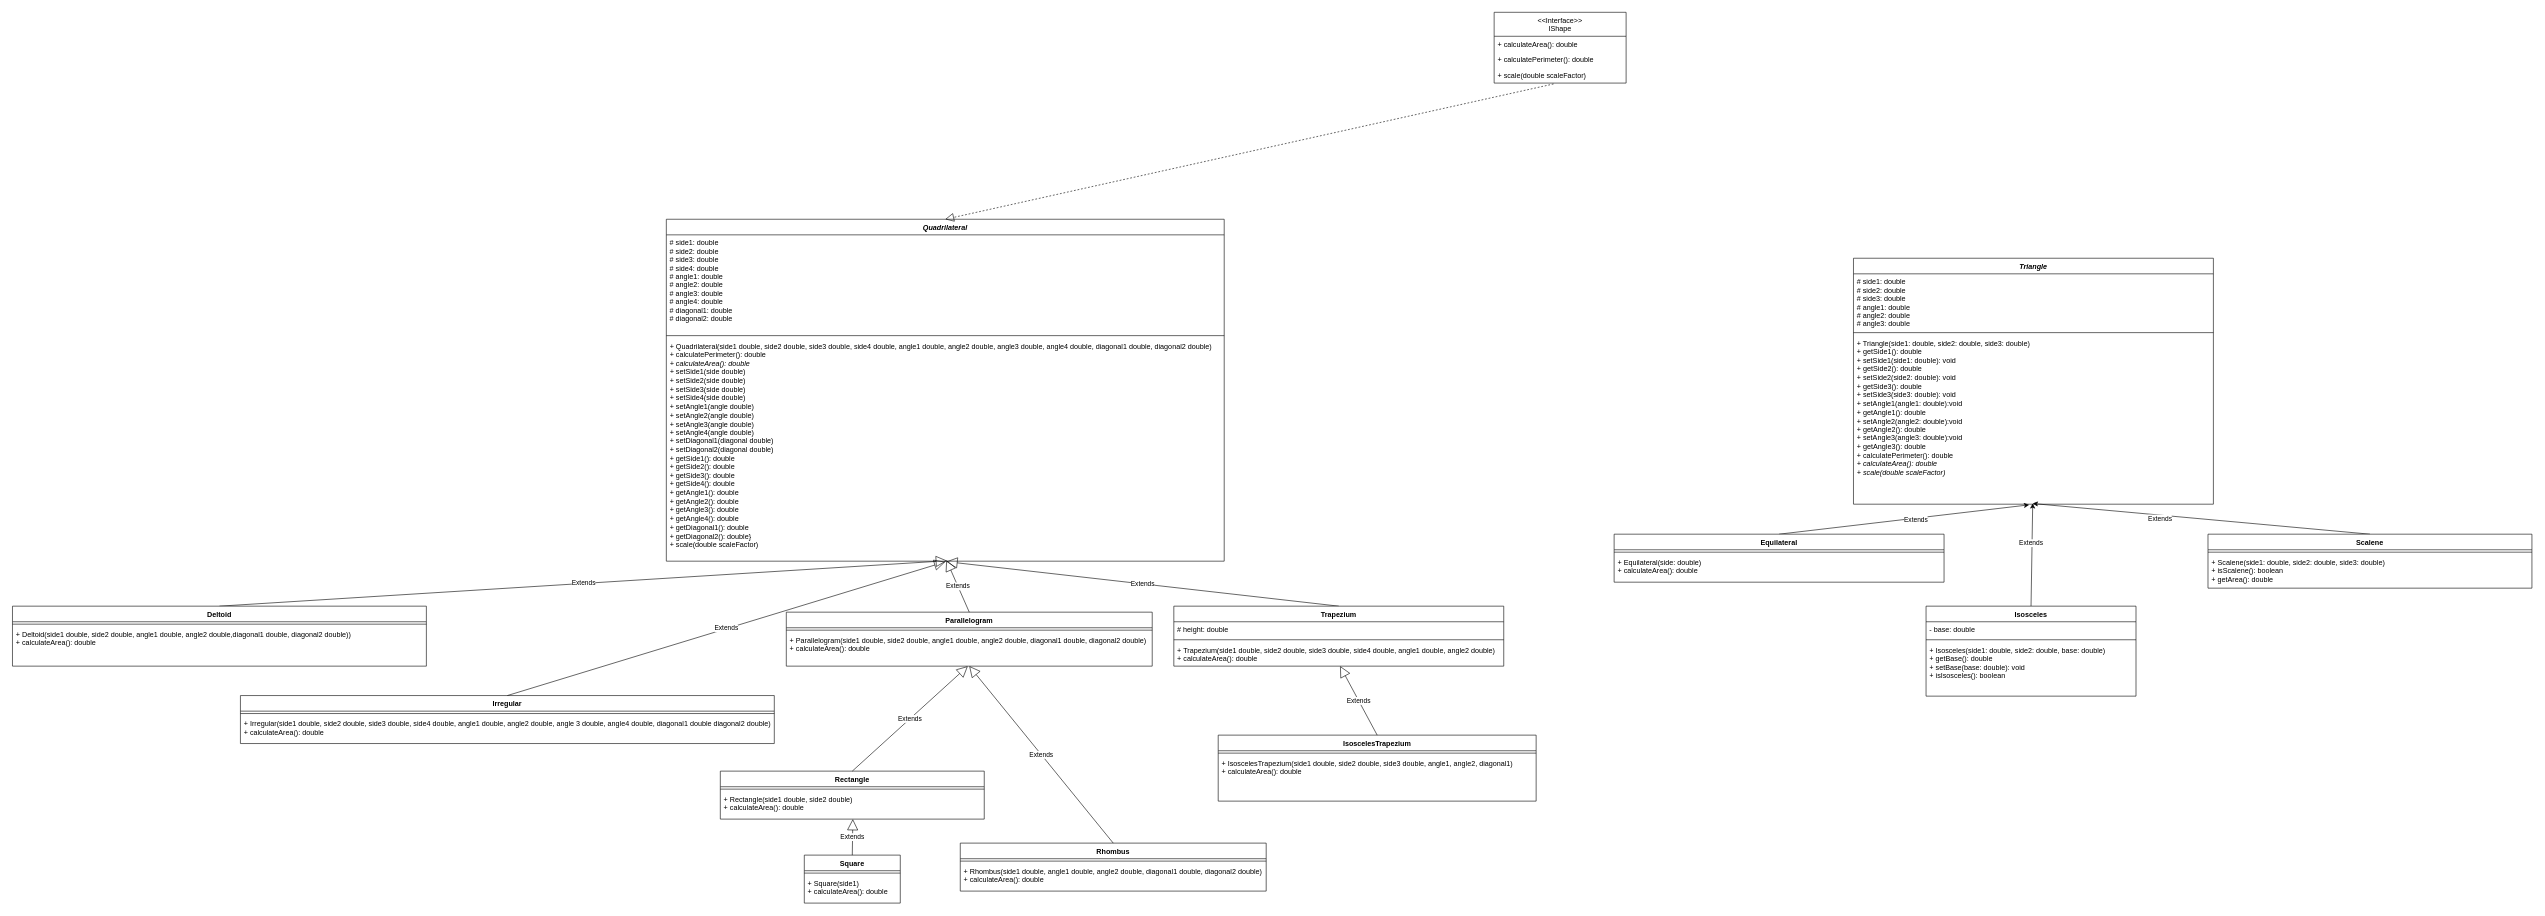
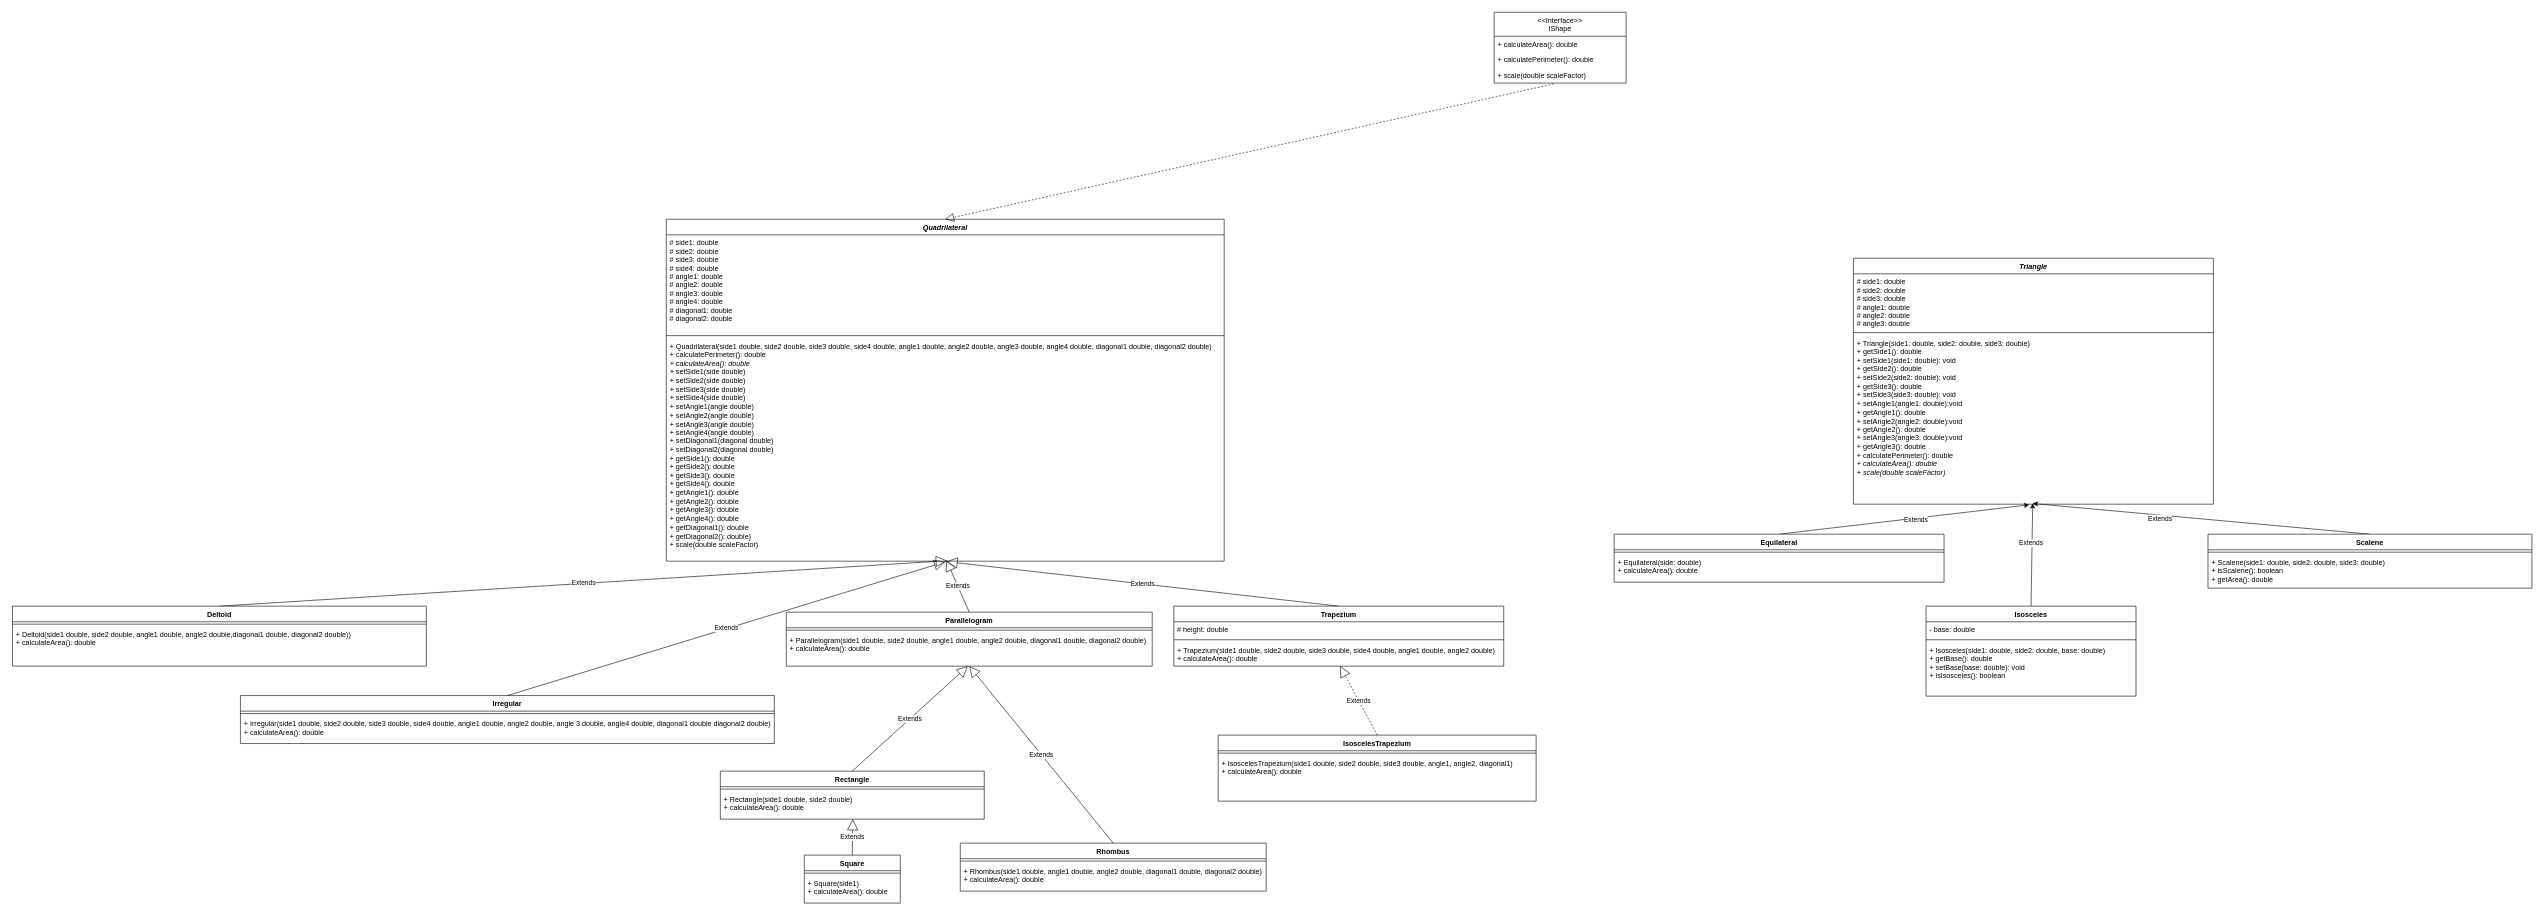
(1369, 720) -> (1369, 720)
